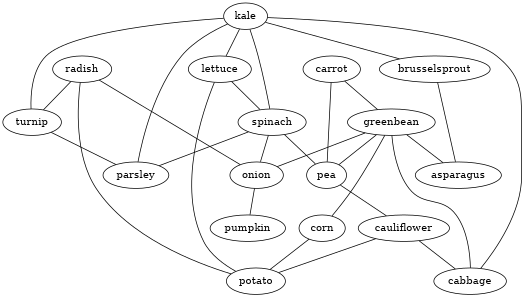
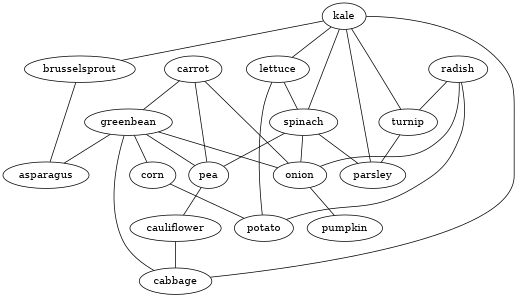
none -> (247, 122)
(327, 256) -> none
